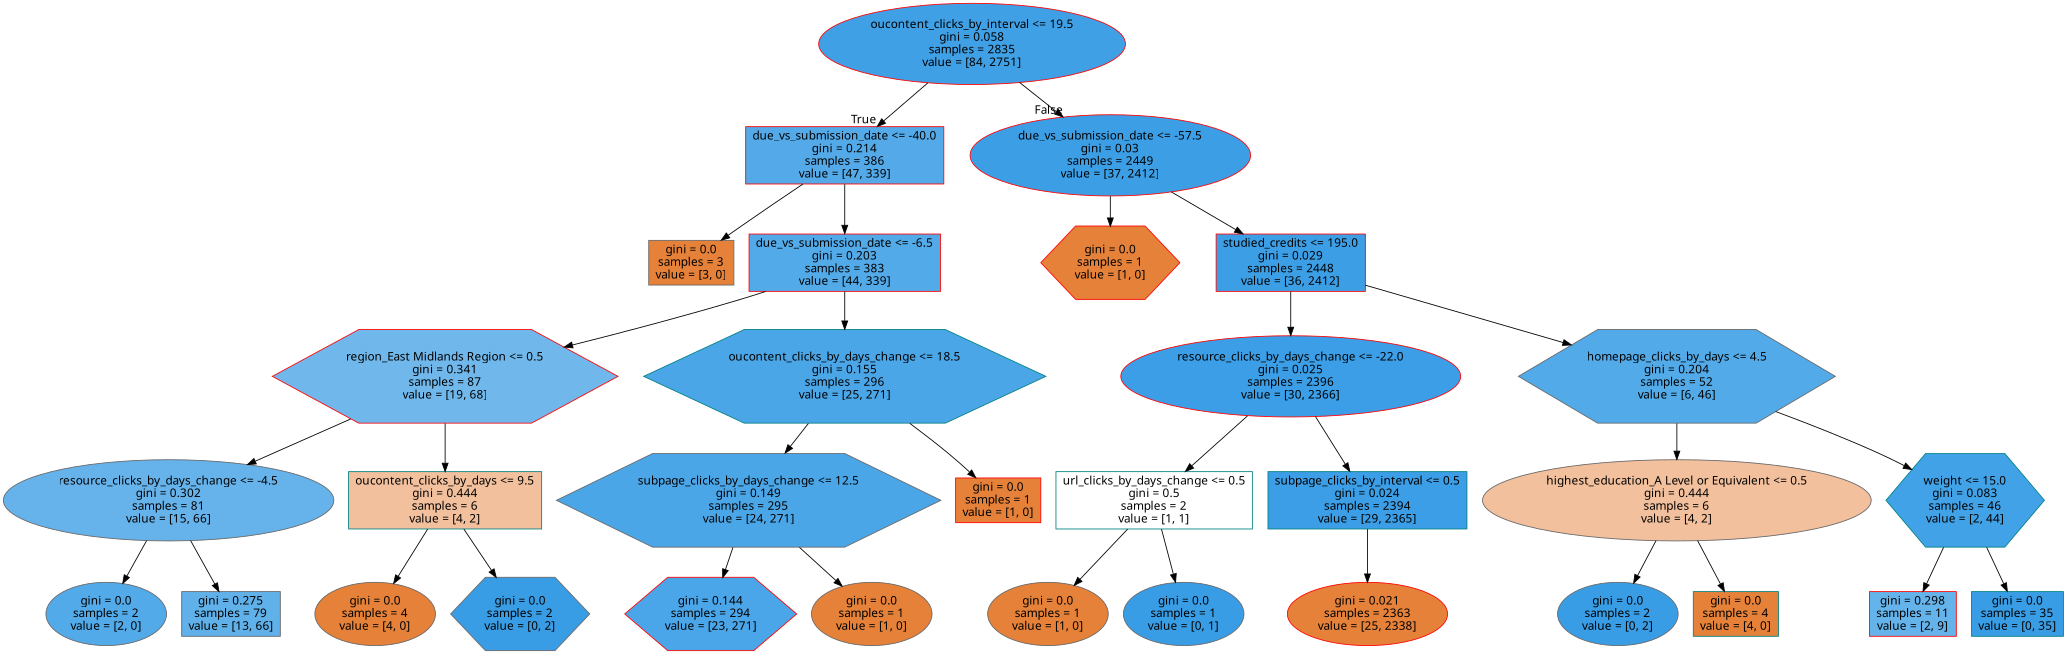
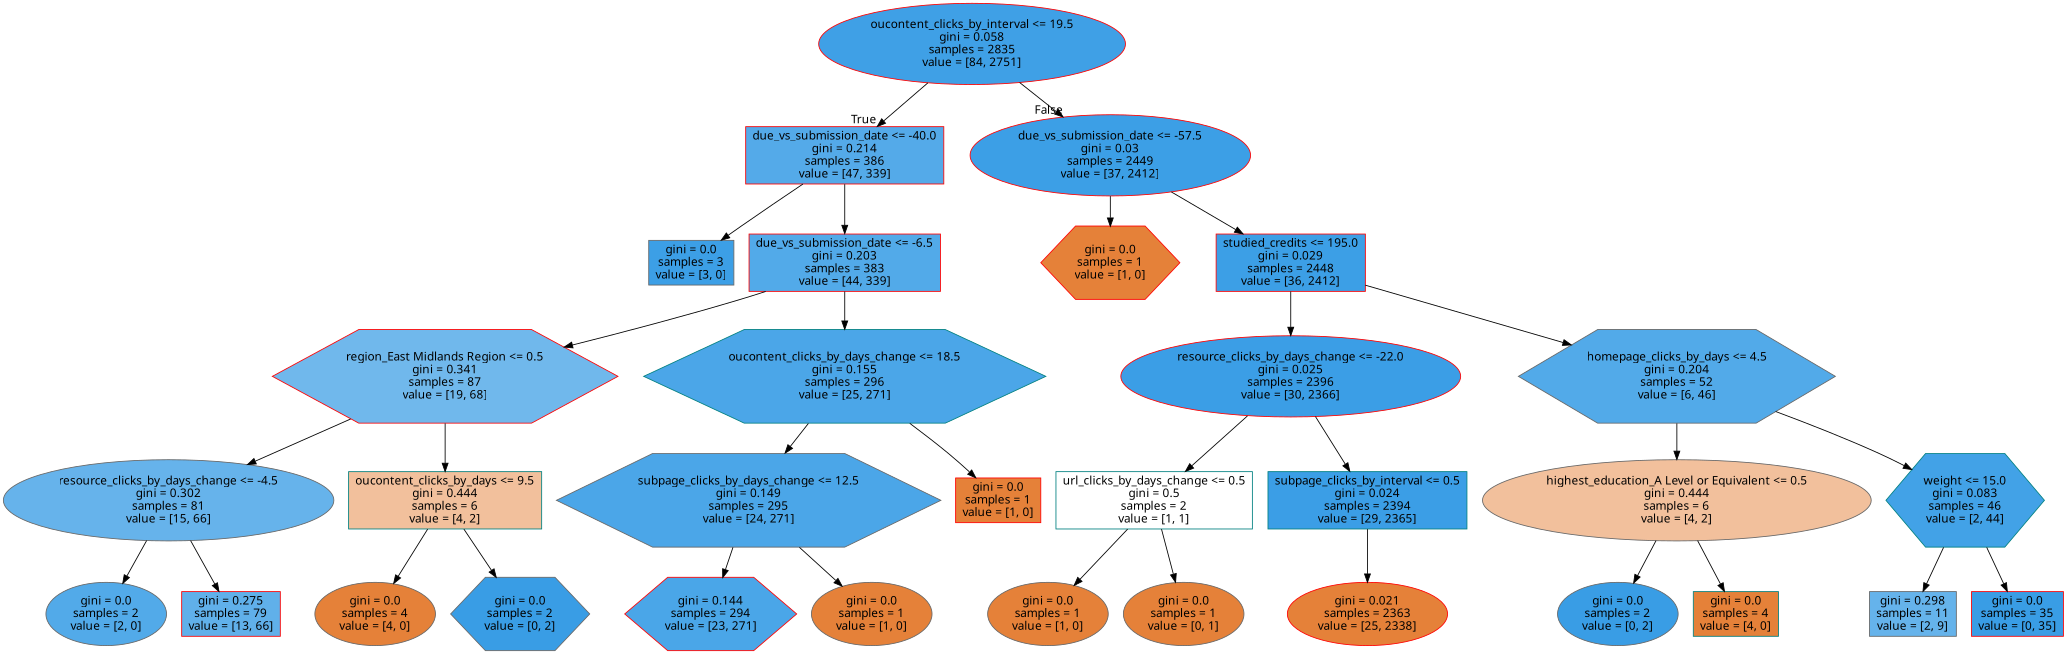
(691, 263) -> (691, 263)
(231, 614) -> (231, 614)
(1184, 614) -> (1184, 614)
(1913, 614) -> (1913, 614)
(2017, 614) -> (2017, 614)
